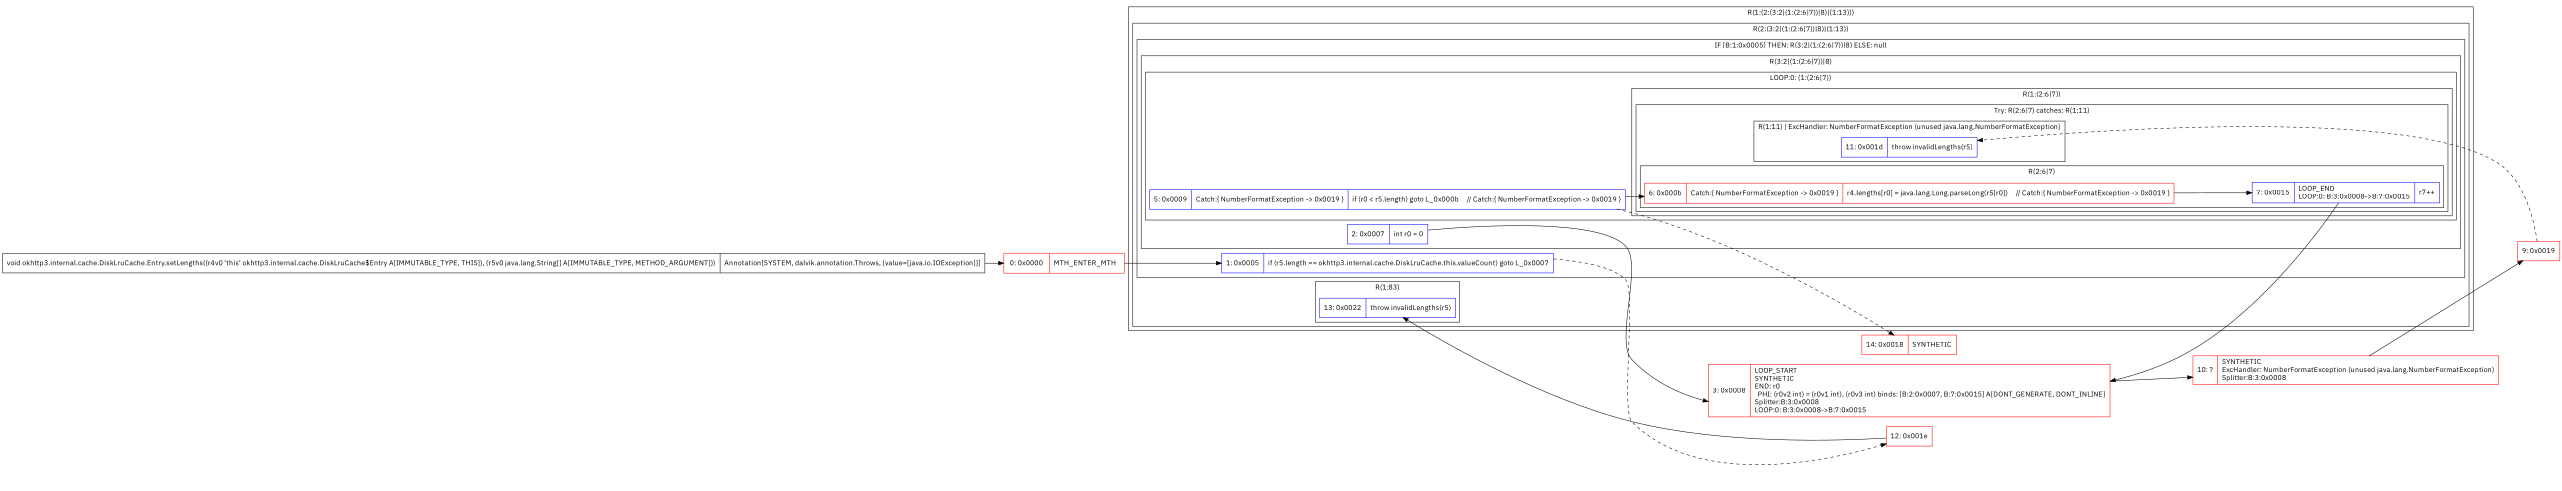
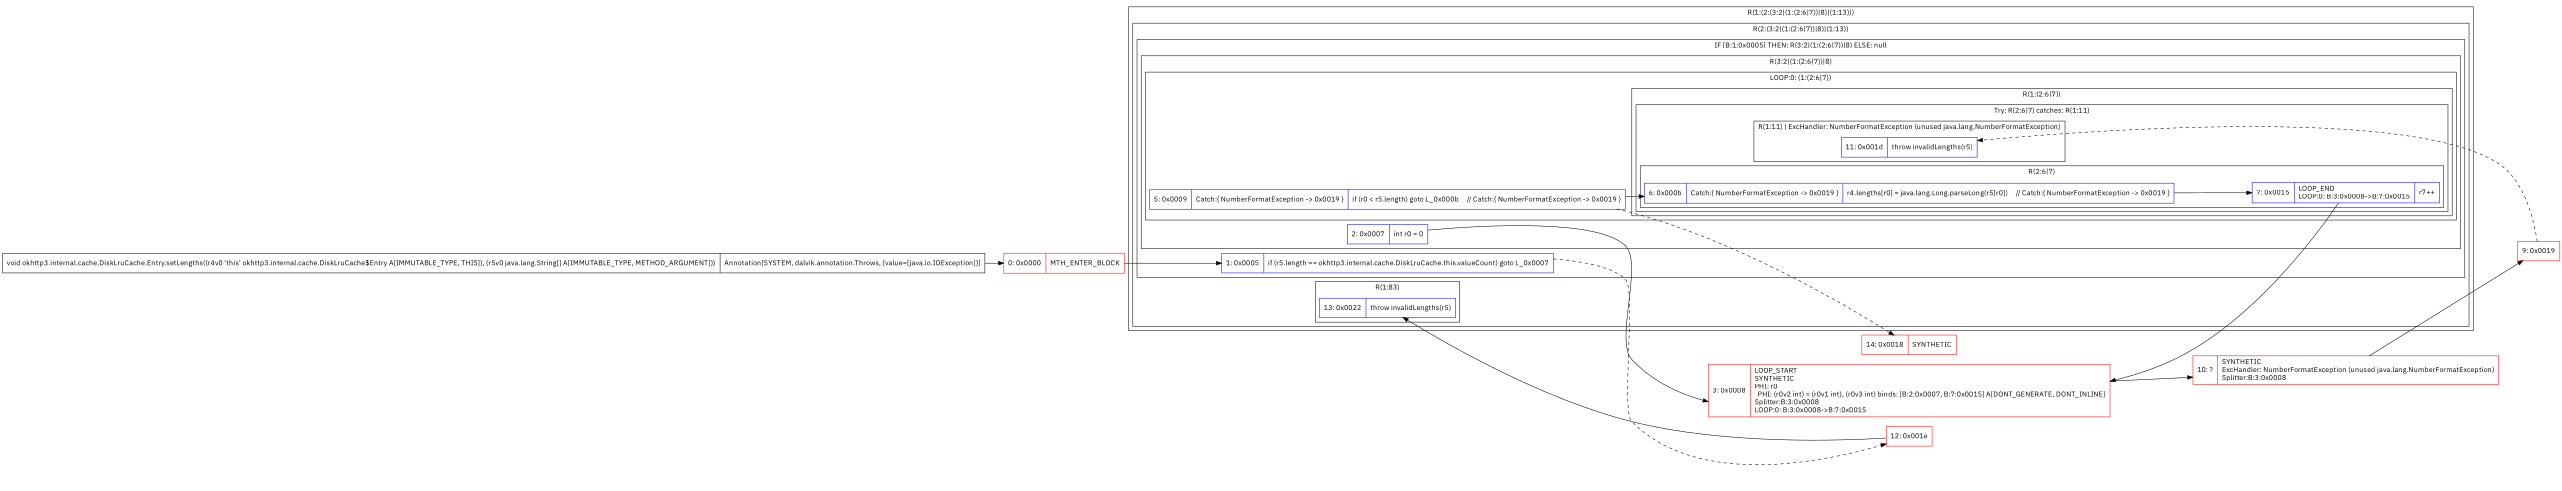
(1909, 193) -> (1909, 193)
(1085, 263) -> (1085, 263)
(1768, 386) -> (1767, 386)
